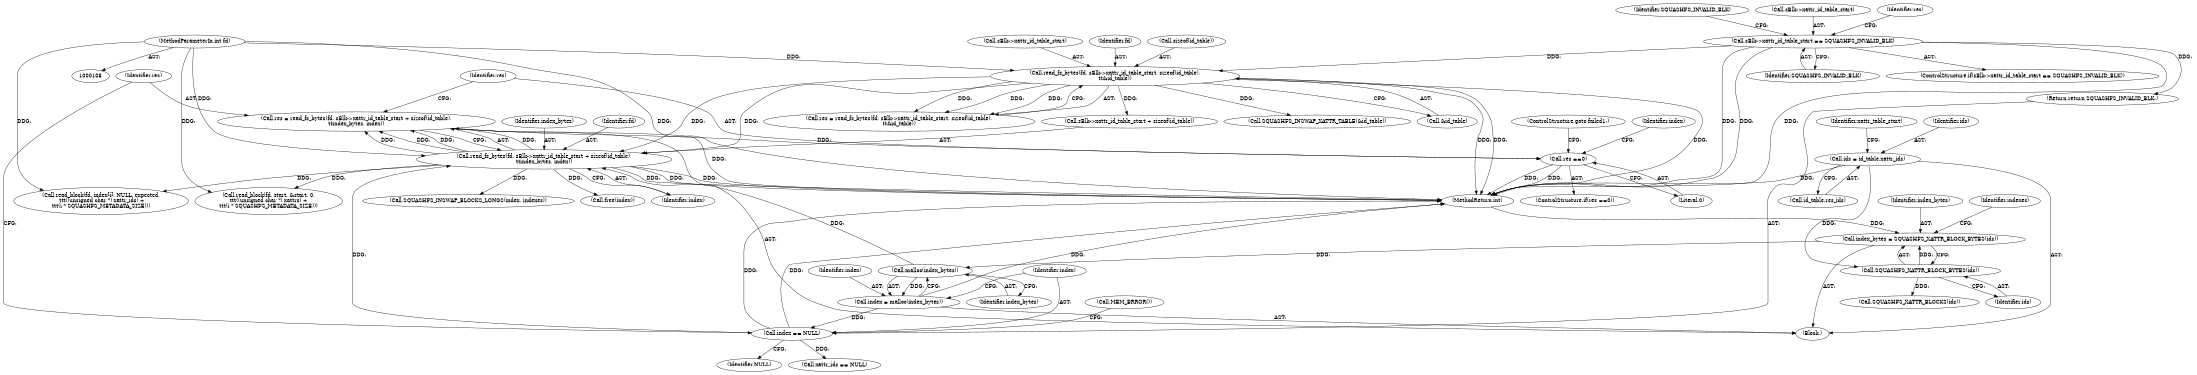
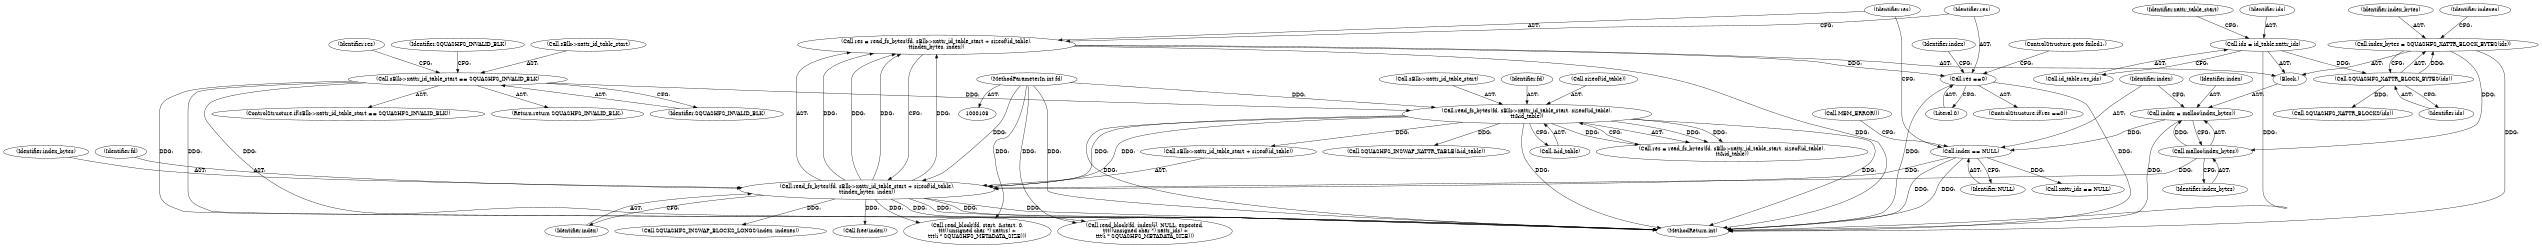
(2186, 57) -> (523, 95)
(1693, 219) -> (2198, 224)
(1523, 322) -> (1970, 175)
(1366, 323) -> (2245, 95)
